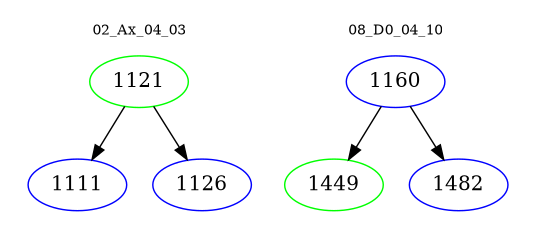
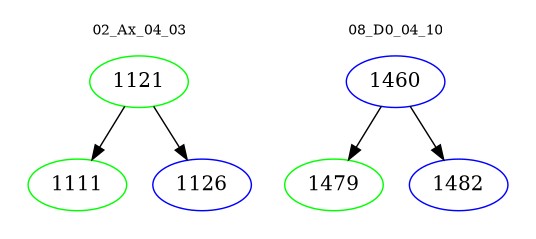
(396, 82) -> (396, 82)
(77, 185) -> (77, 185)
(334, 185) -> (334, 185)
